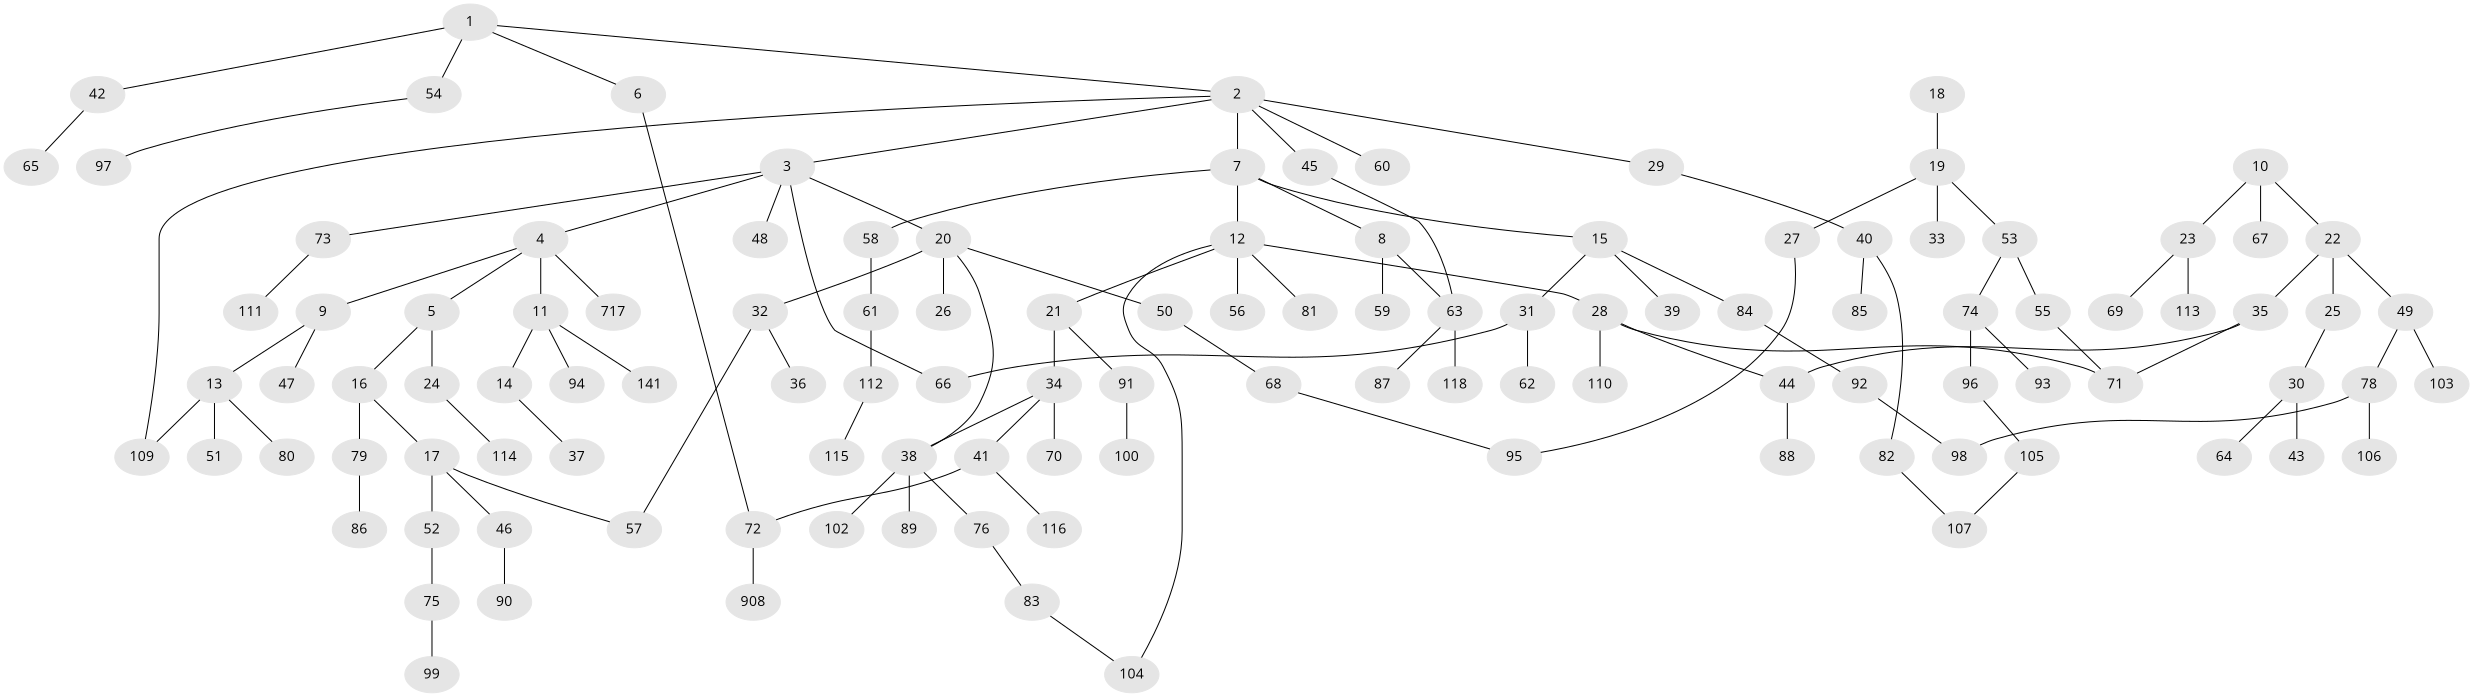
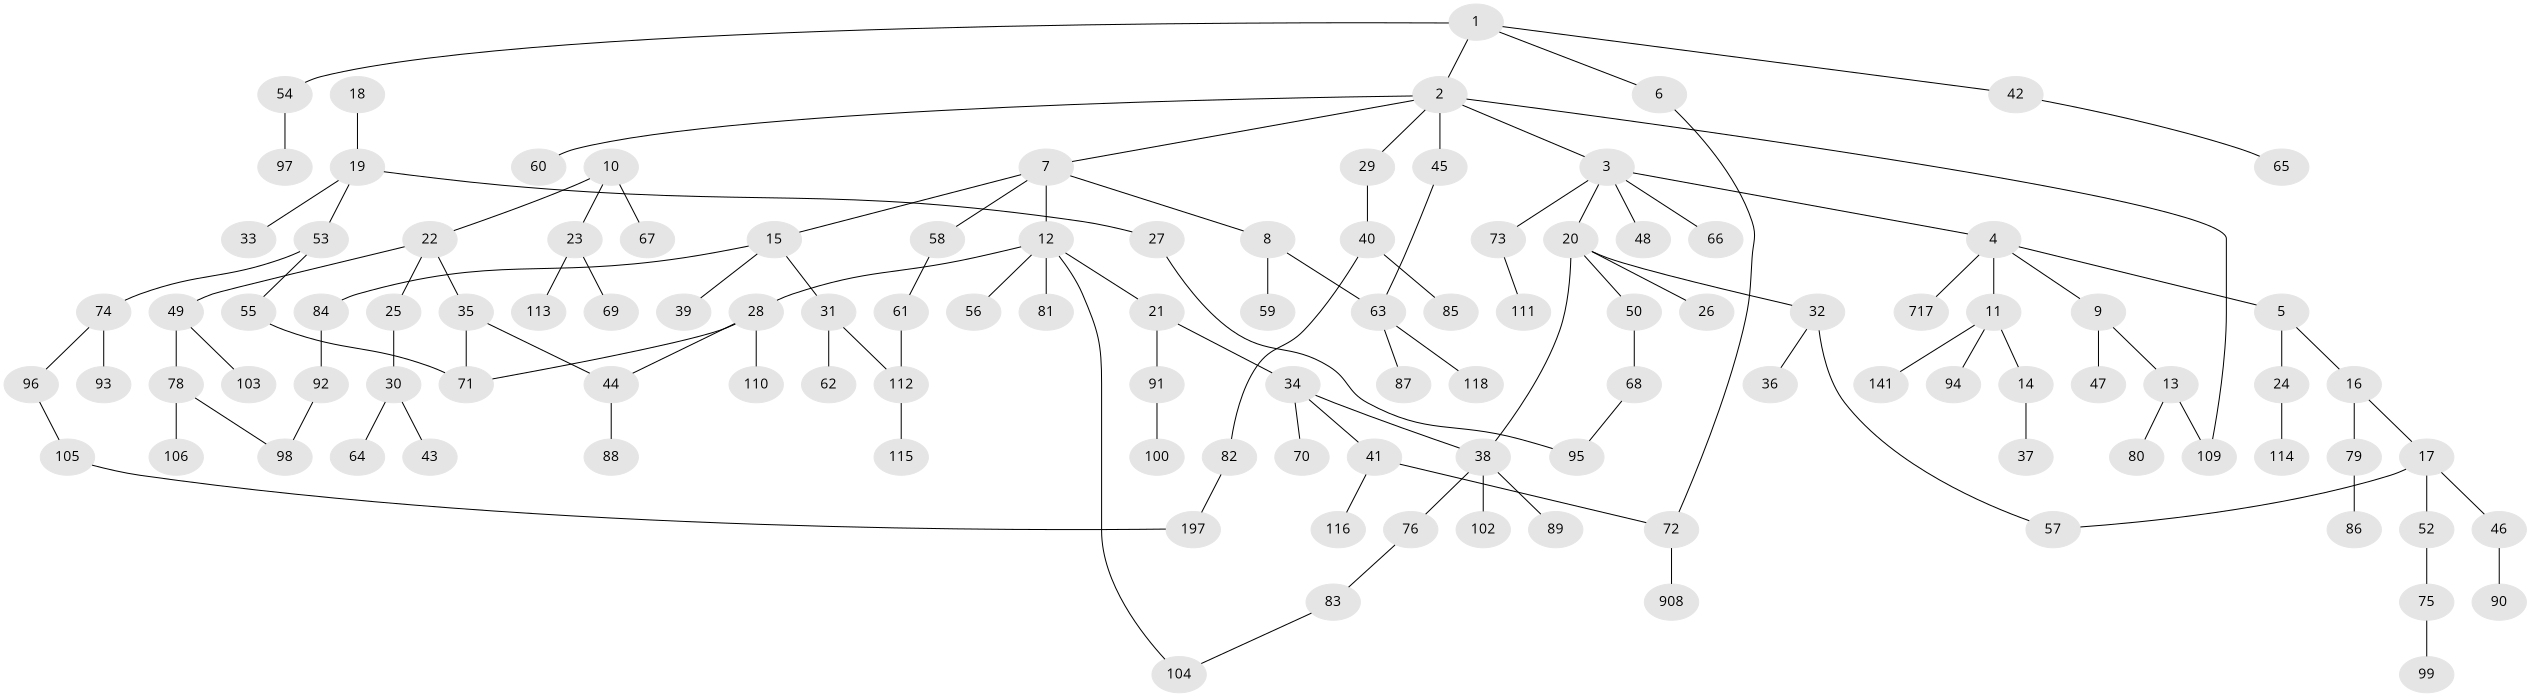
(1252, 357) -> (865, 348)
(214, 457) -> none
(1960, 530) -> (1193, 530)
